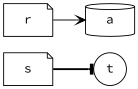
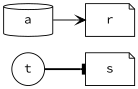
(65, 20) -> (65, 20)
(71, 69) -> (63, 69)
